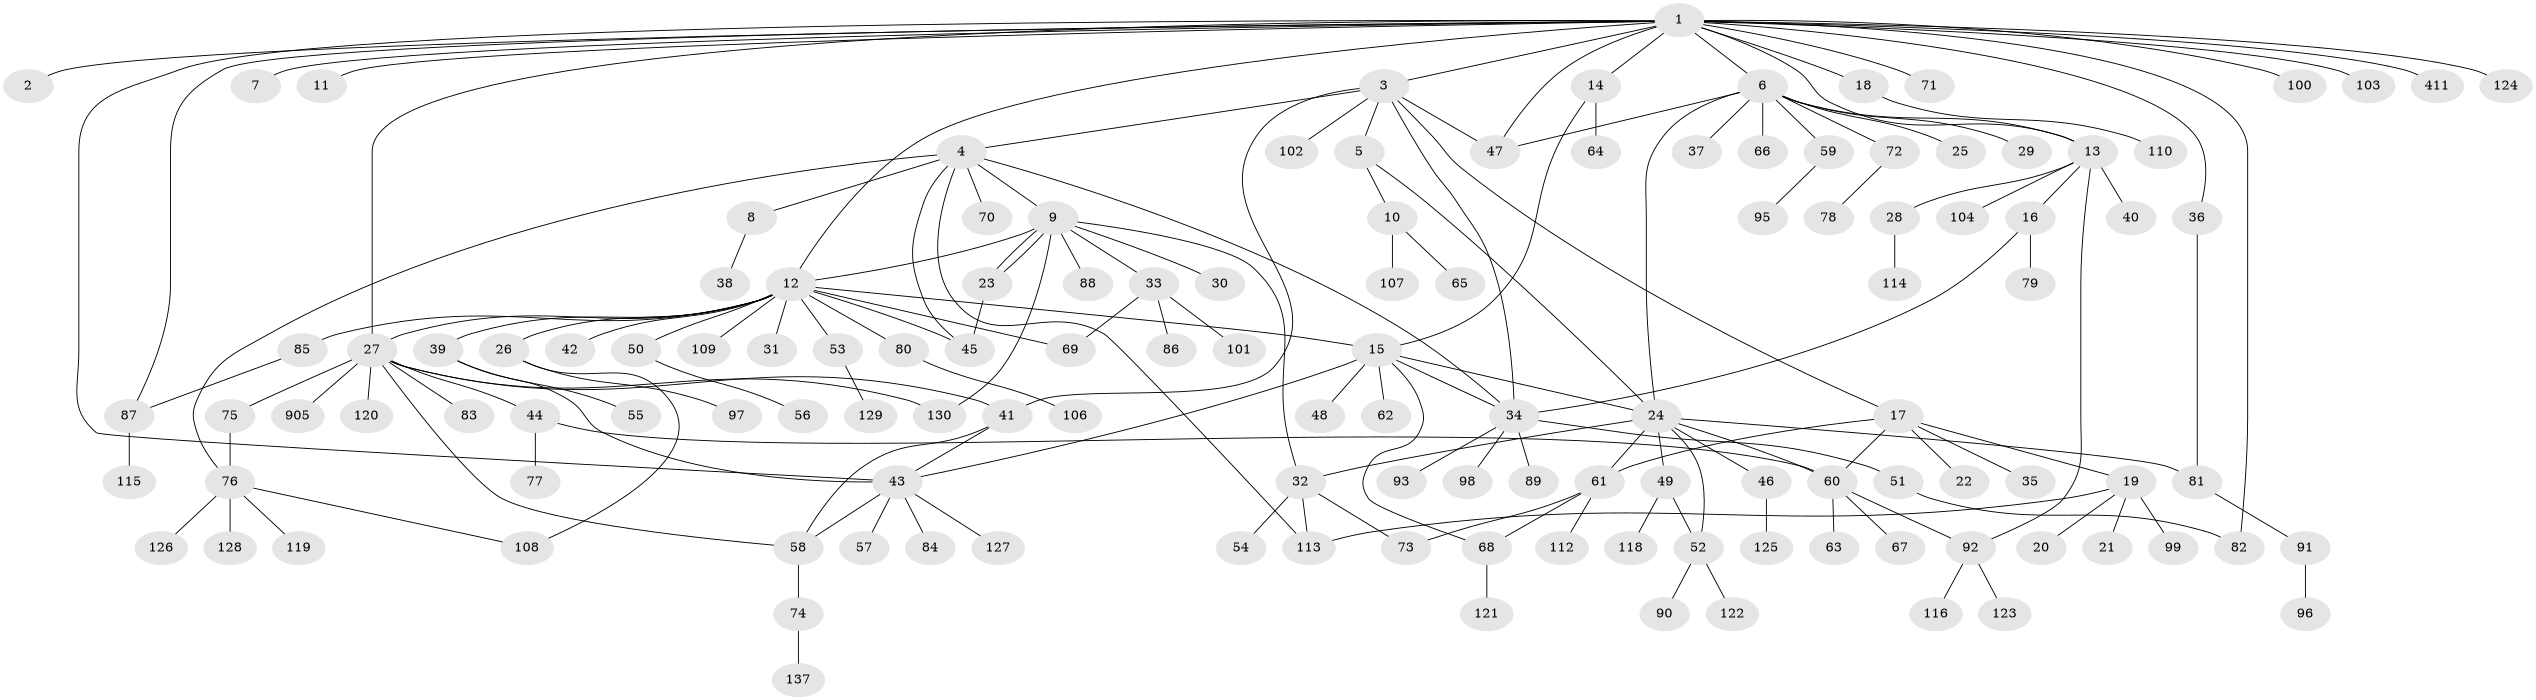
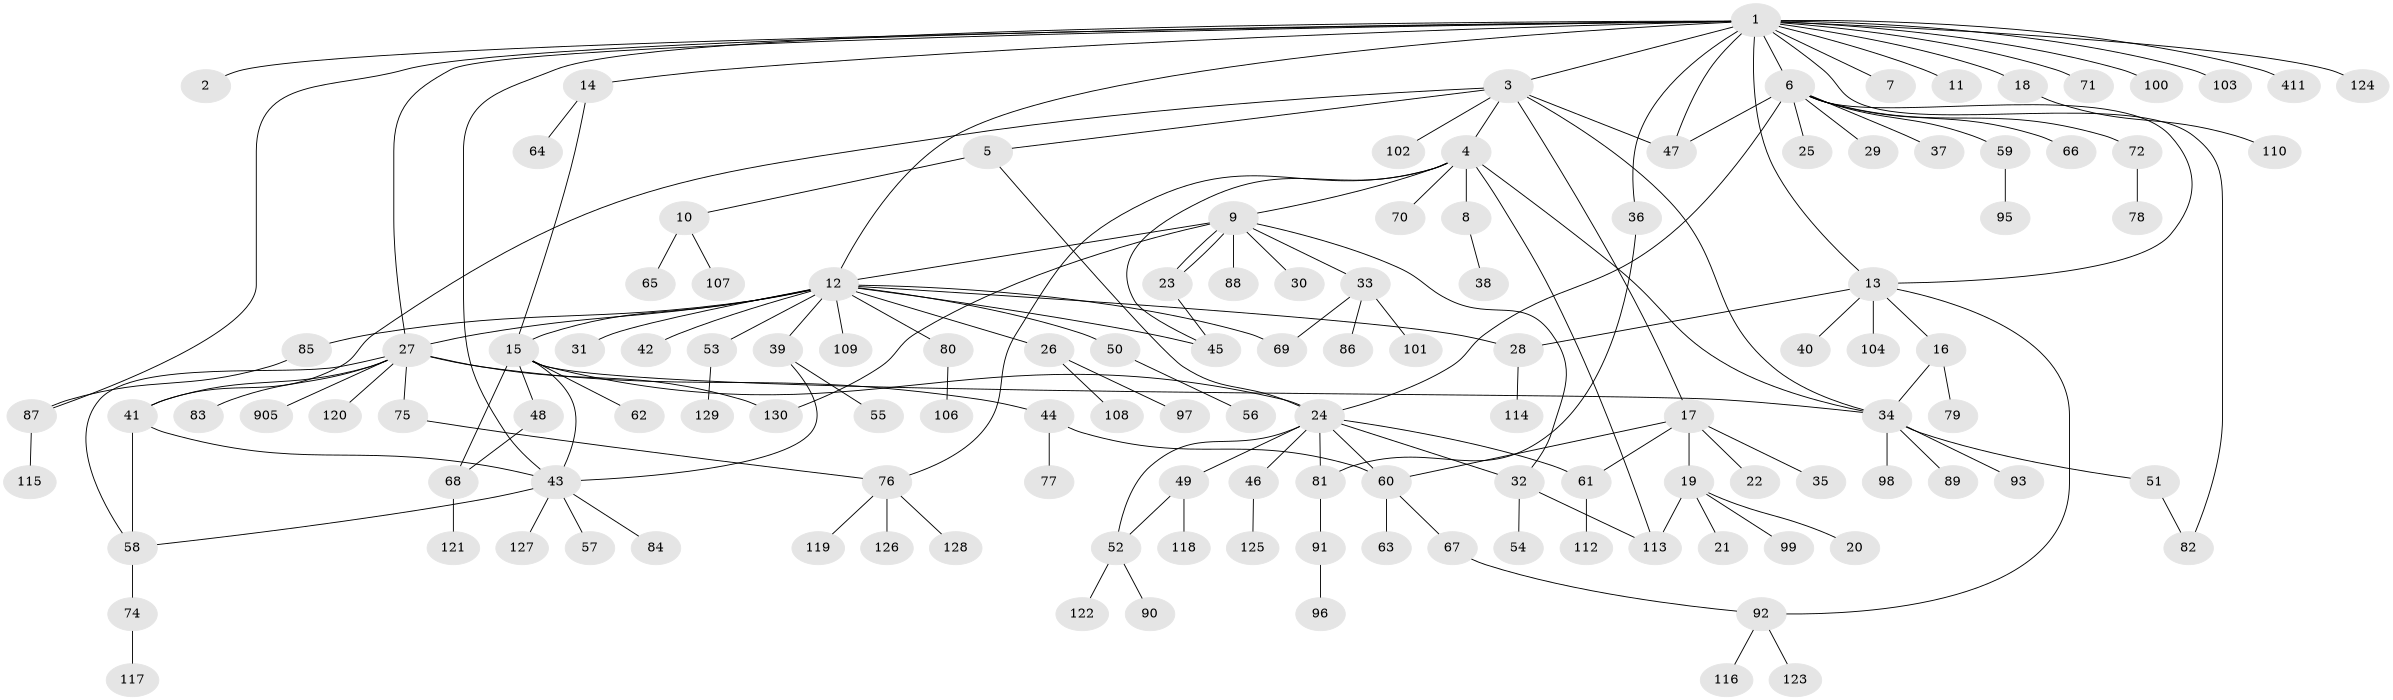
none -> (1162, 307)
(378, 515) -> none
(1909, 519) -> (1603, 593)
(1532, 522) -> (496, 449)
(1406, 548) -> none
(798, 680) -> (133, 680)
